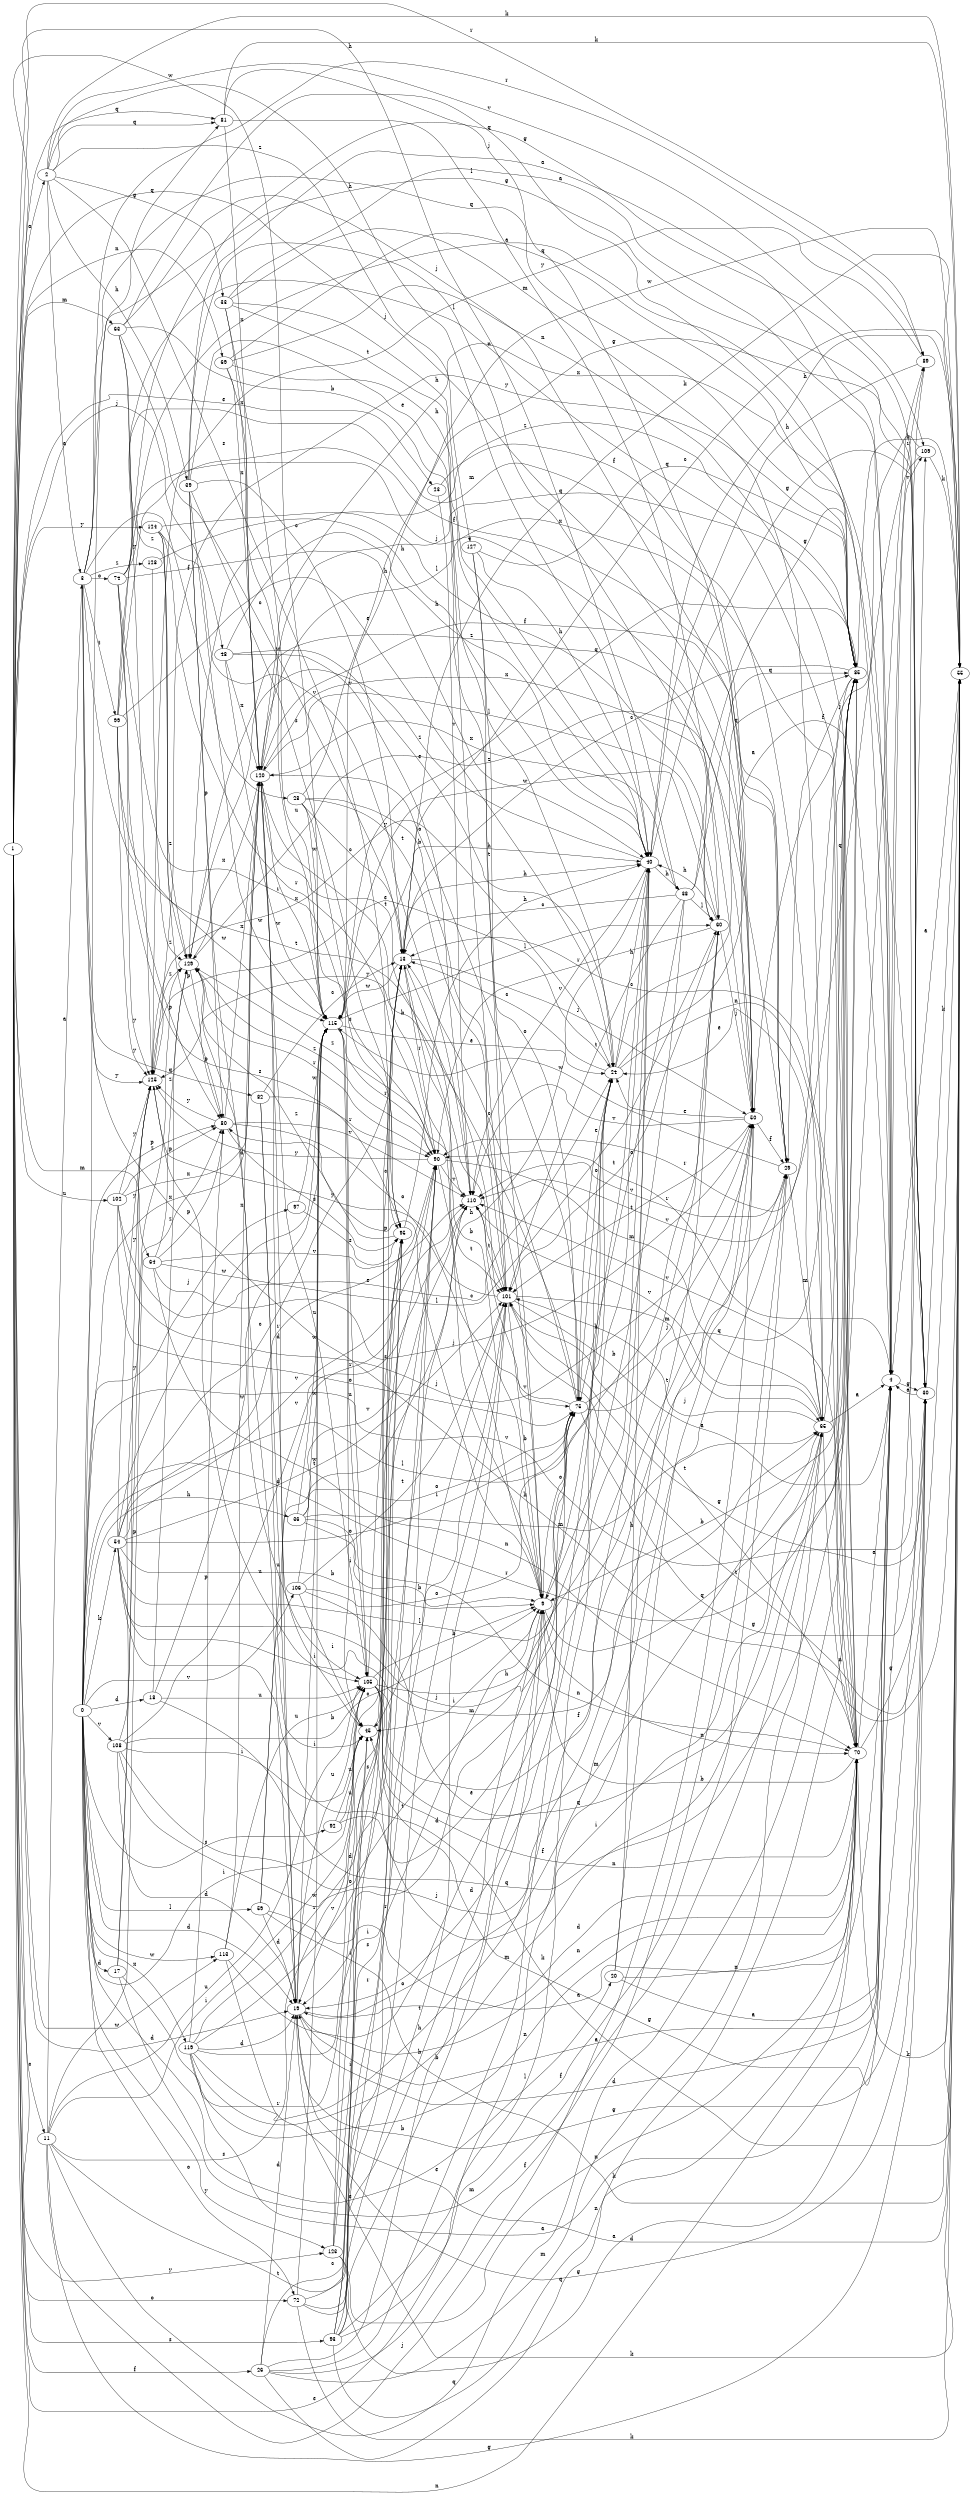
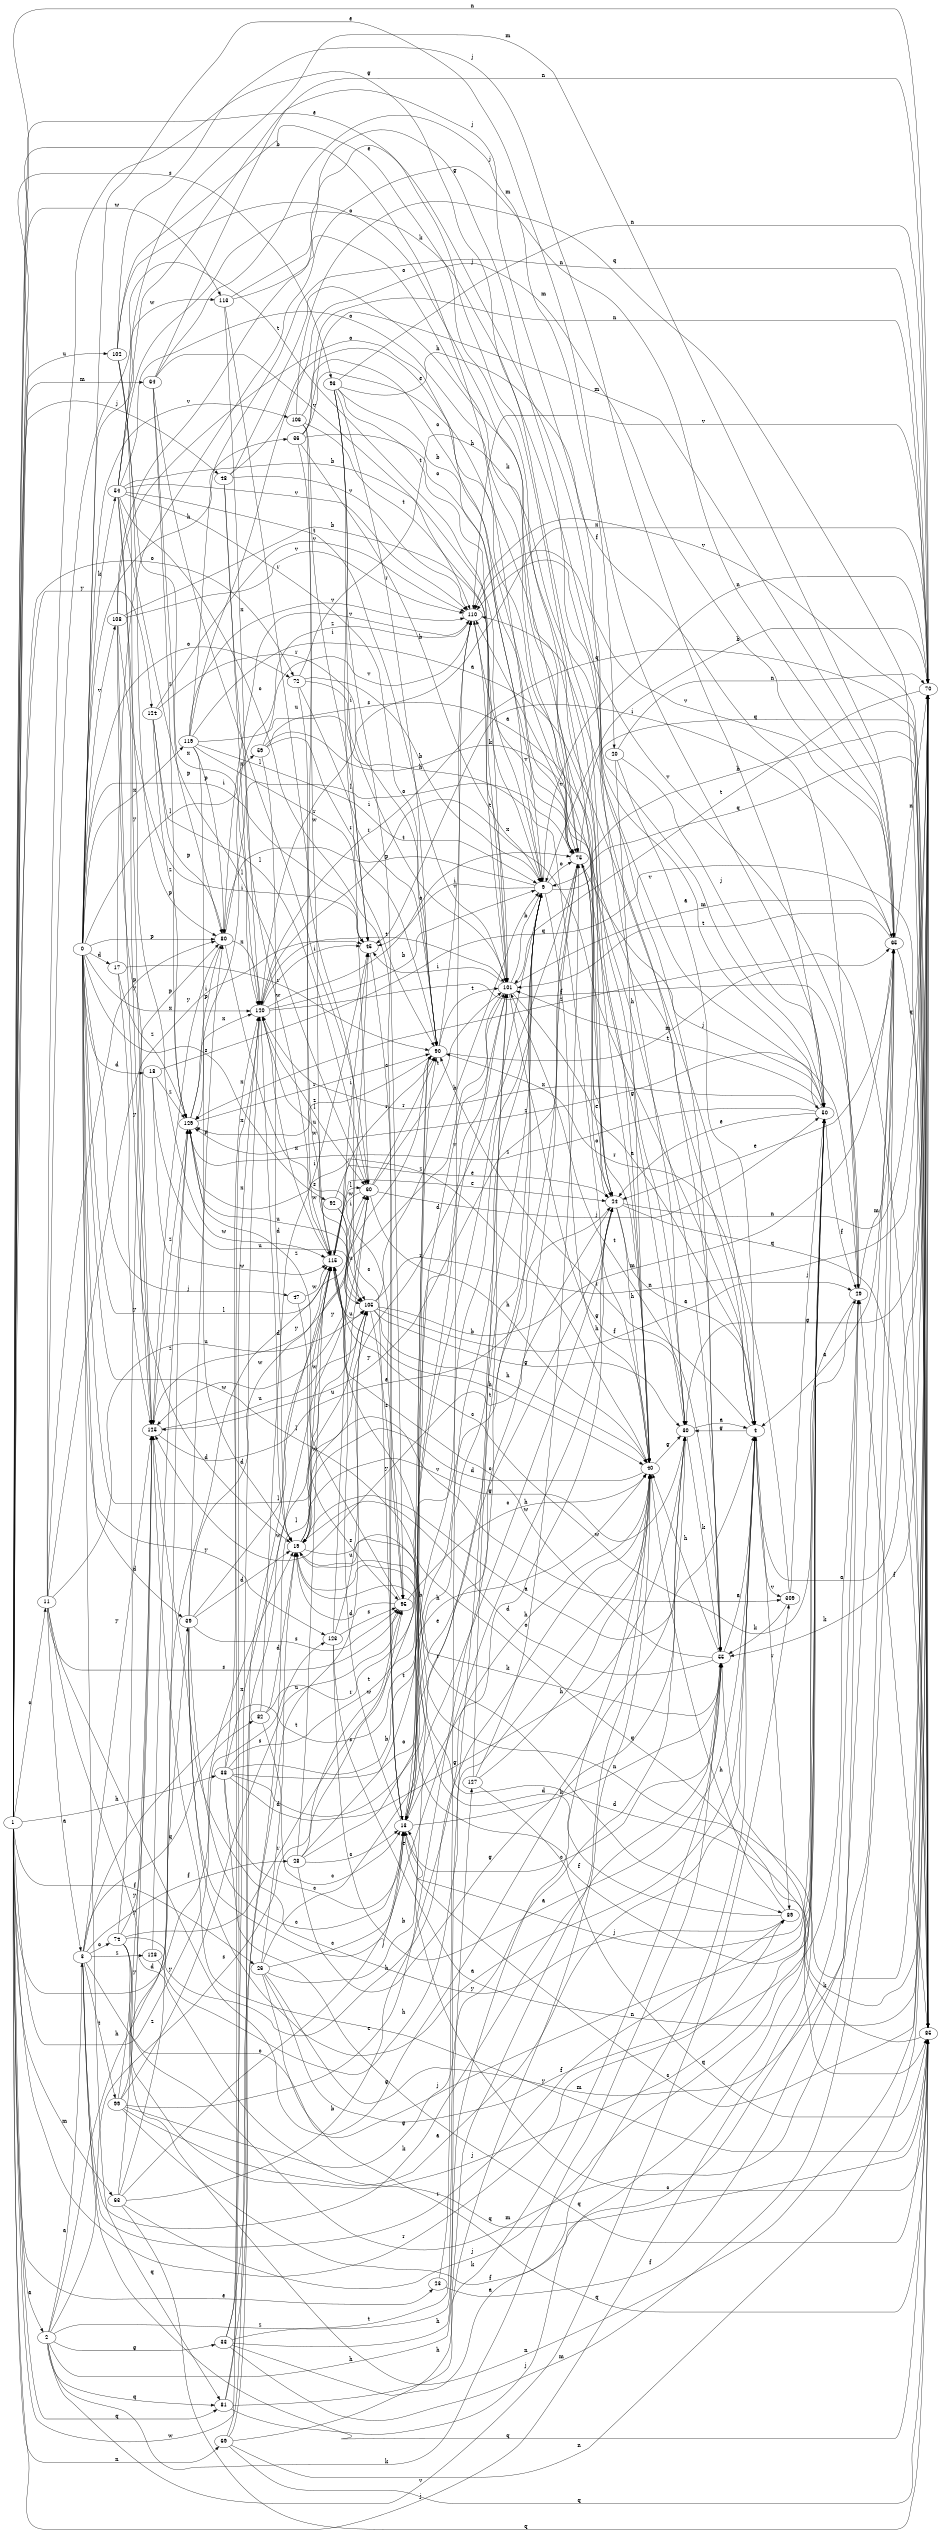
none -> (25, 173)
(926, 452) -> (790, 1599)
(666, 877) -> (429, 1619)
(296, 1207) -> (296, 1298)
(106, 1926) -> (88, 1301)
